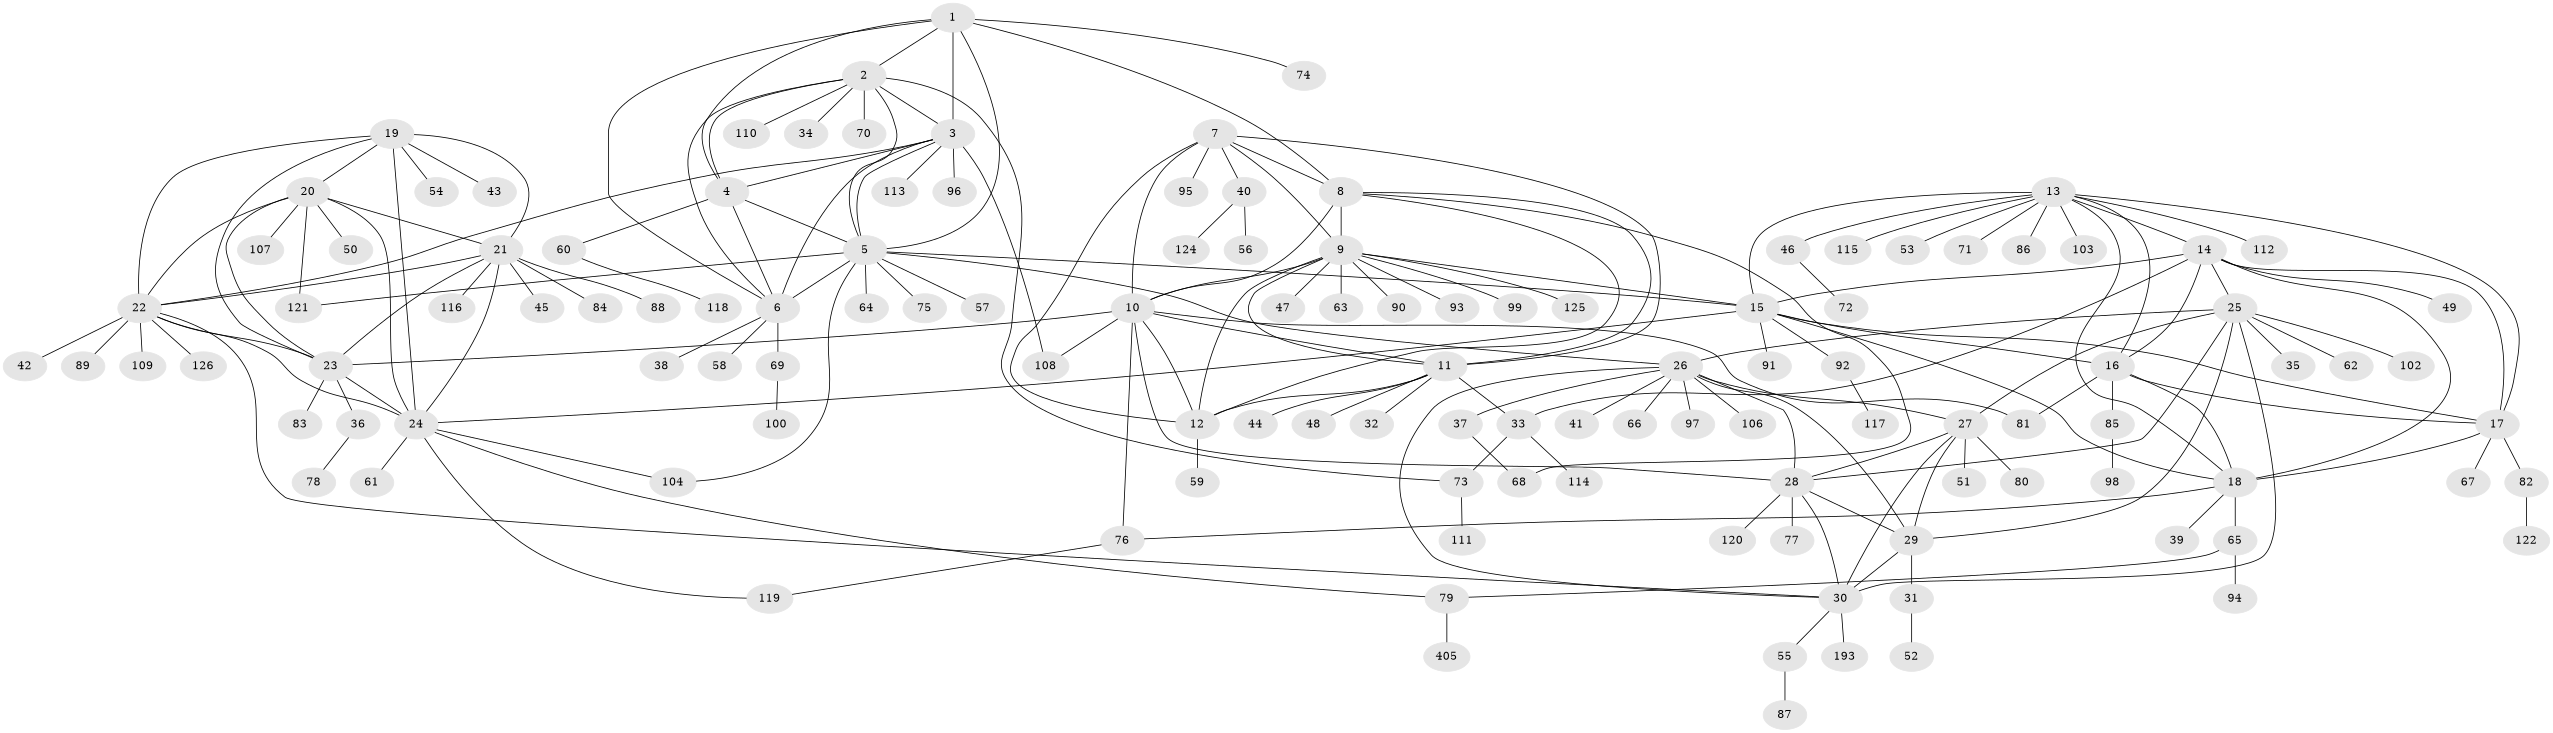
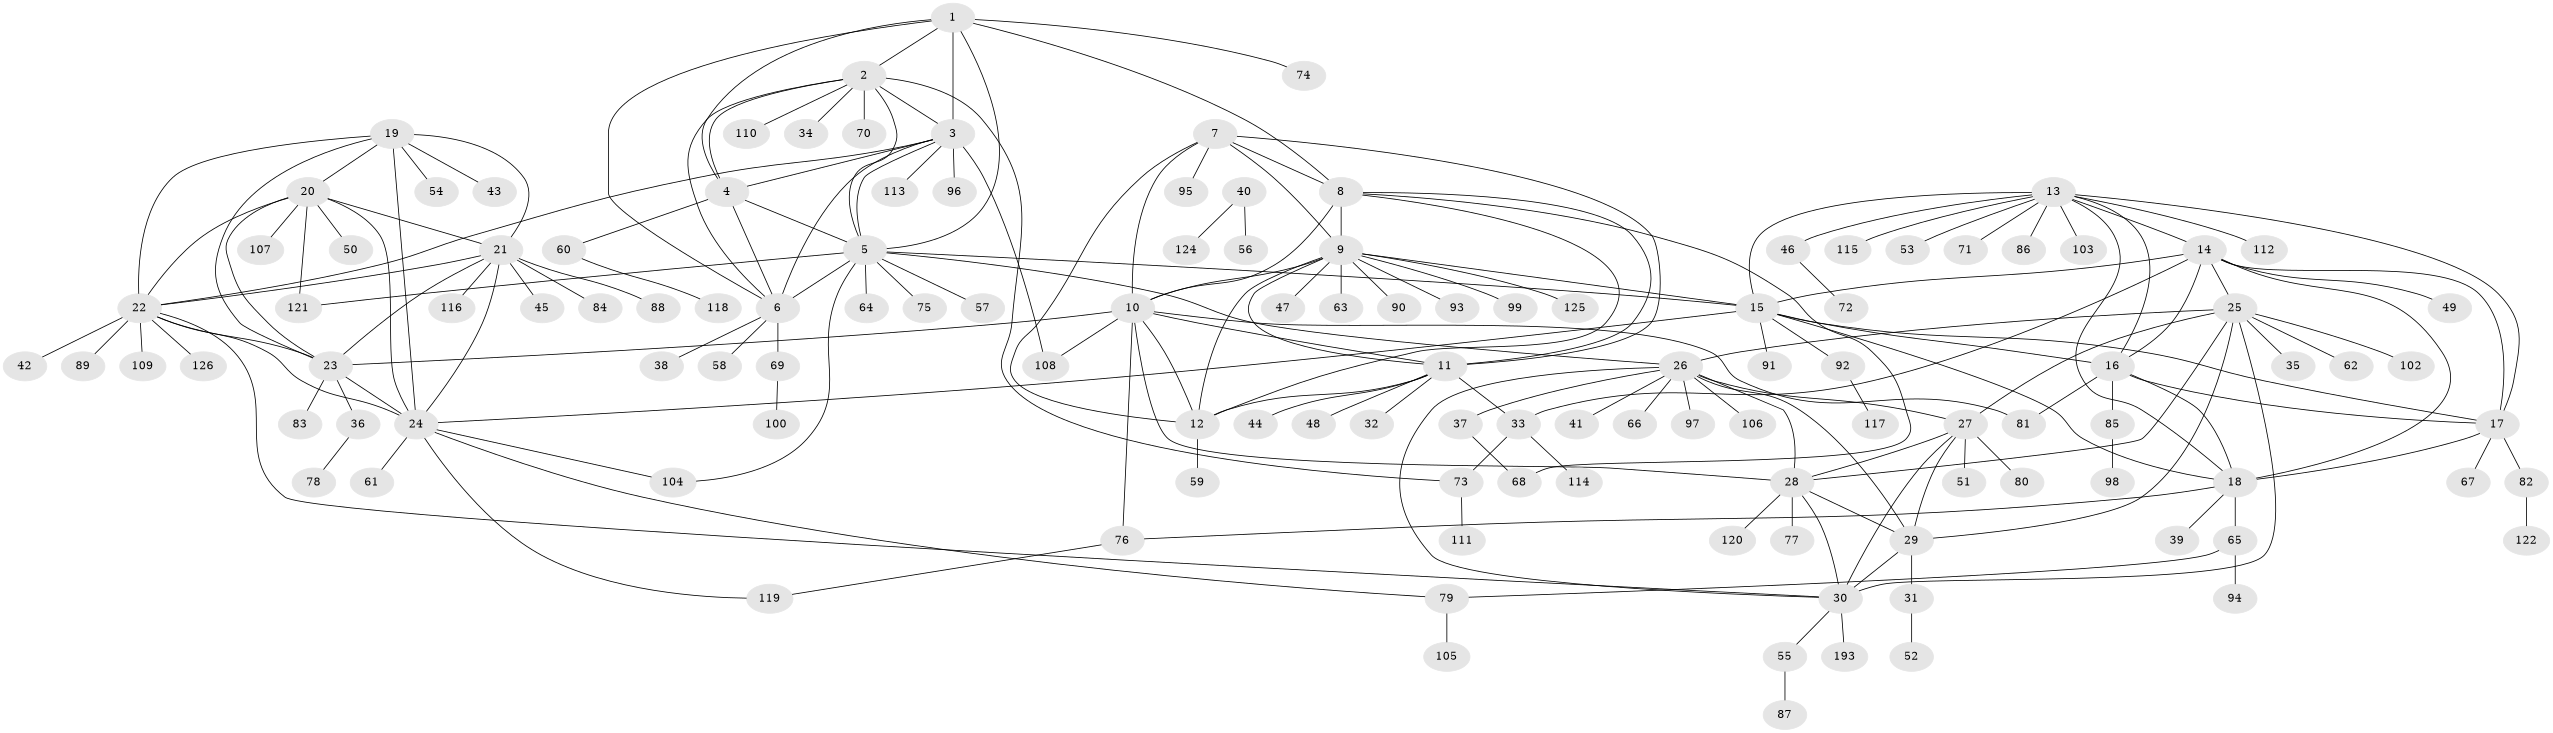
(1230, 163) -> none
(1447, 657) -> (1447, 657)
